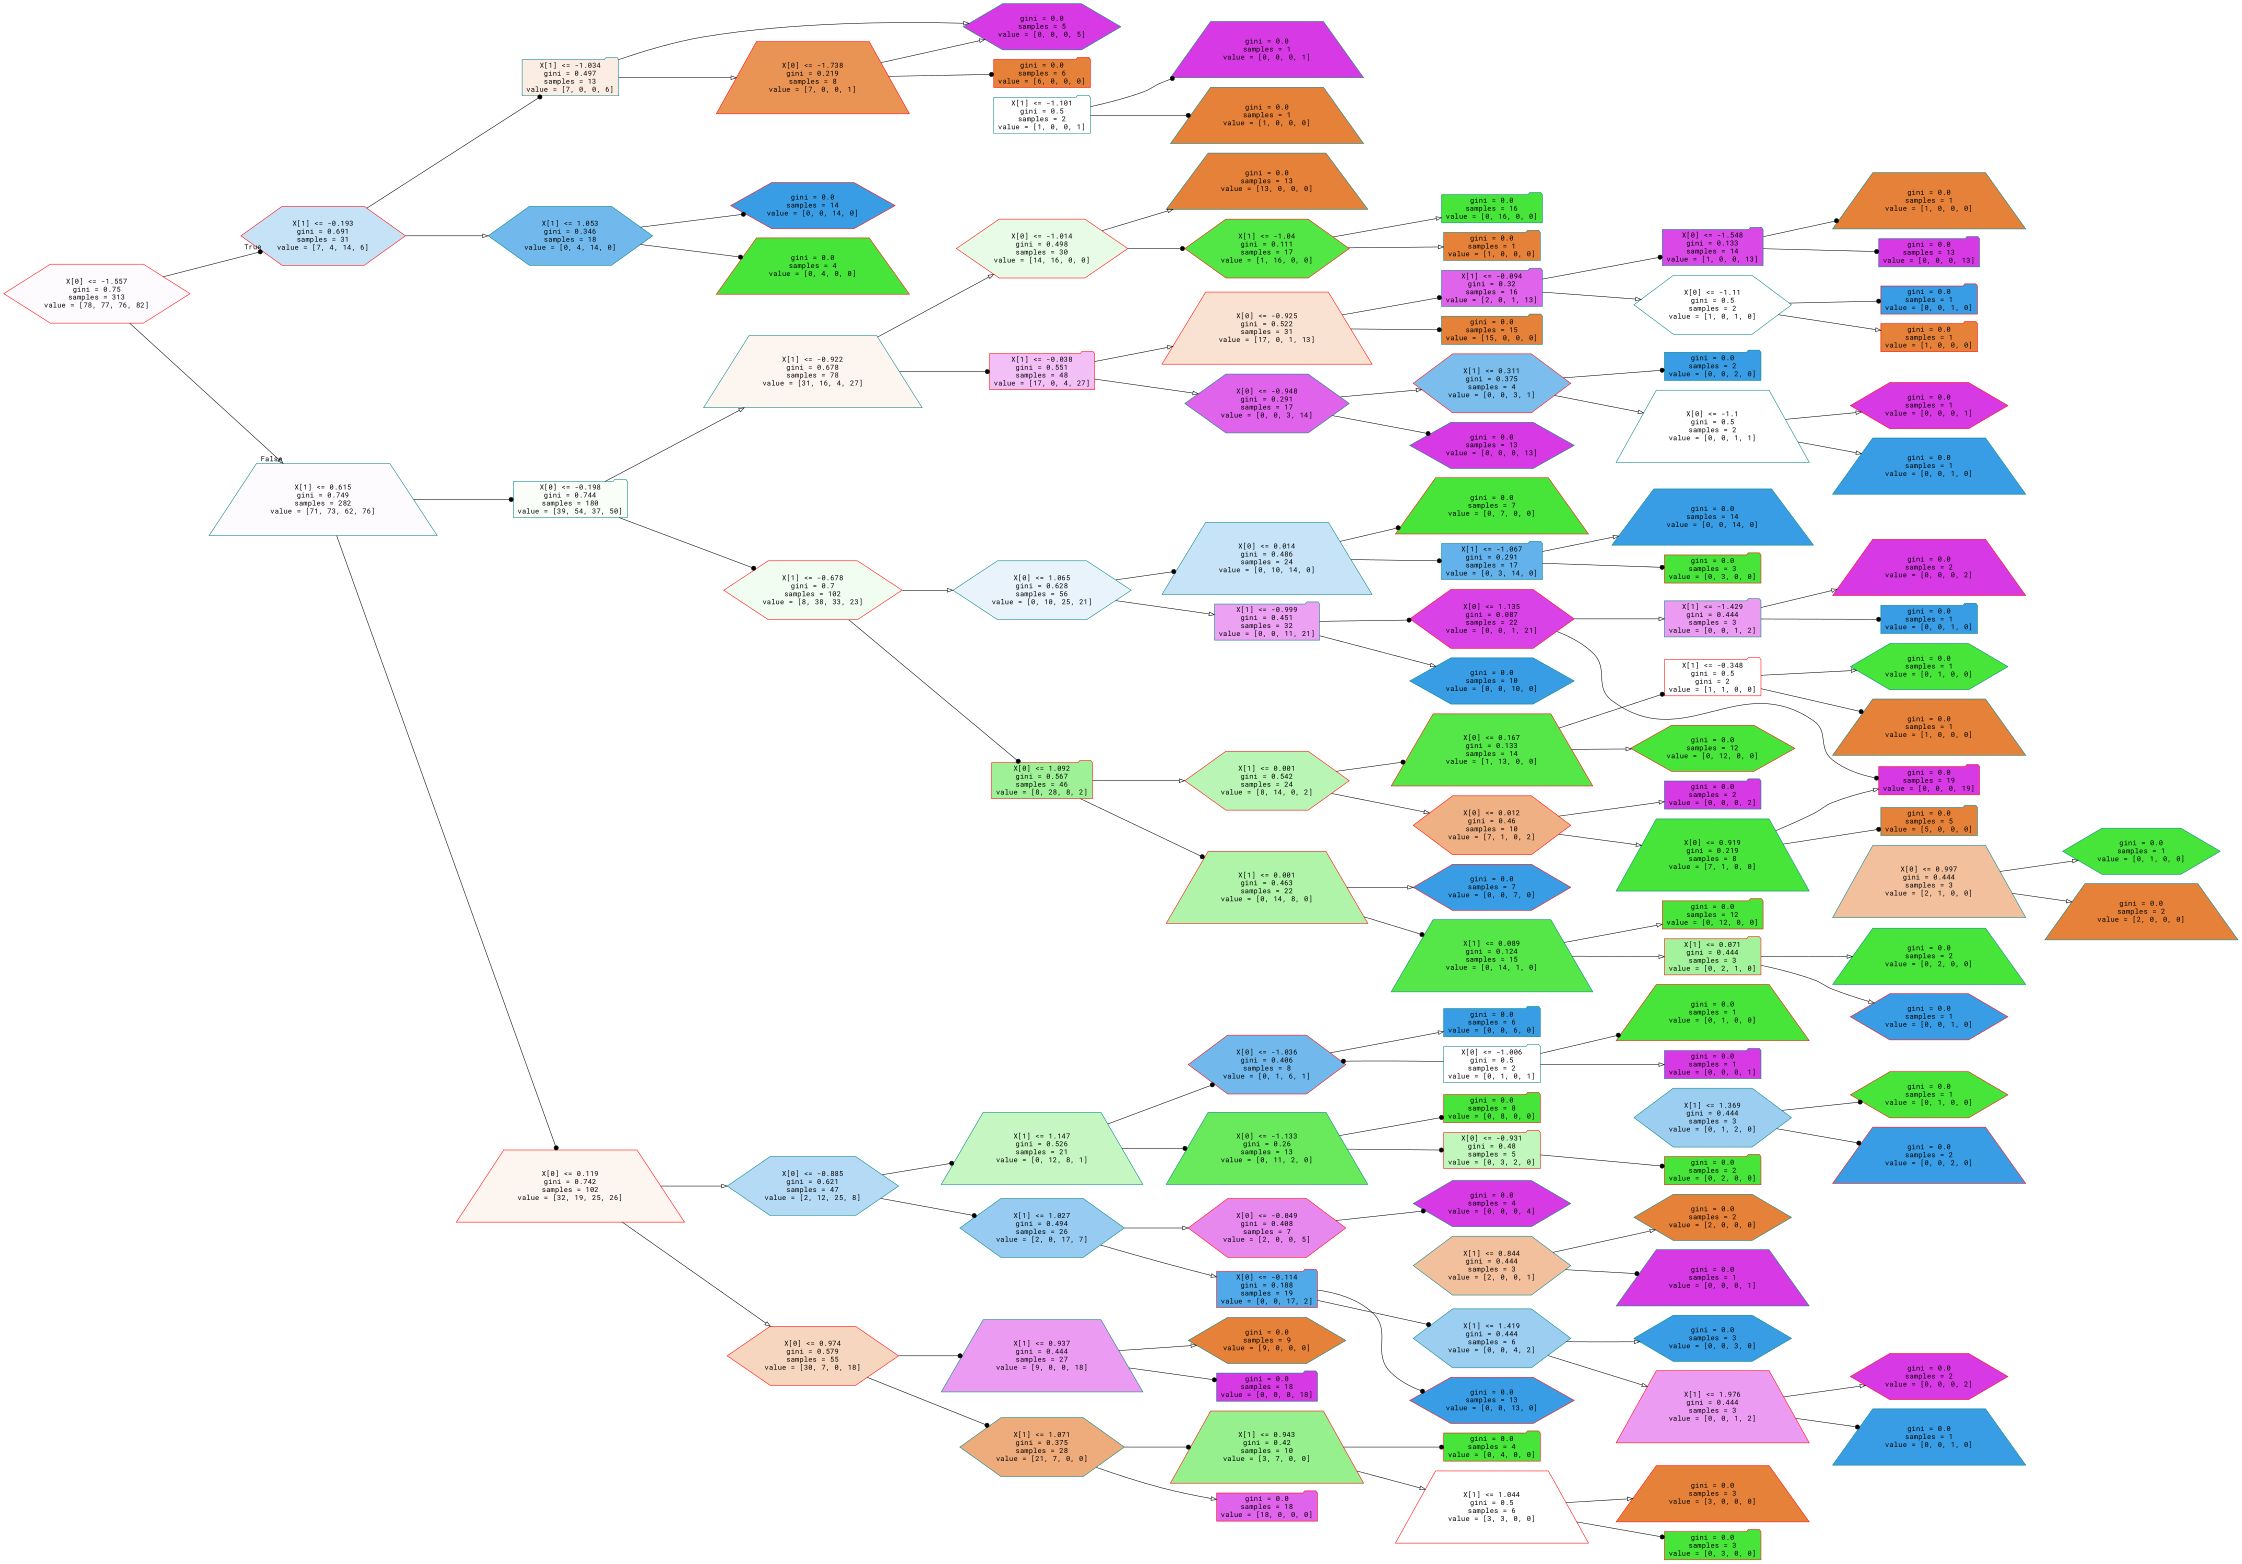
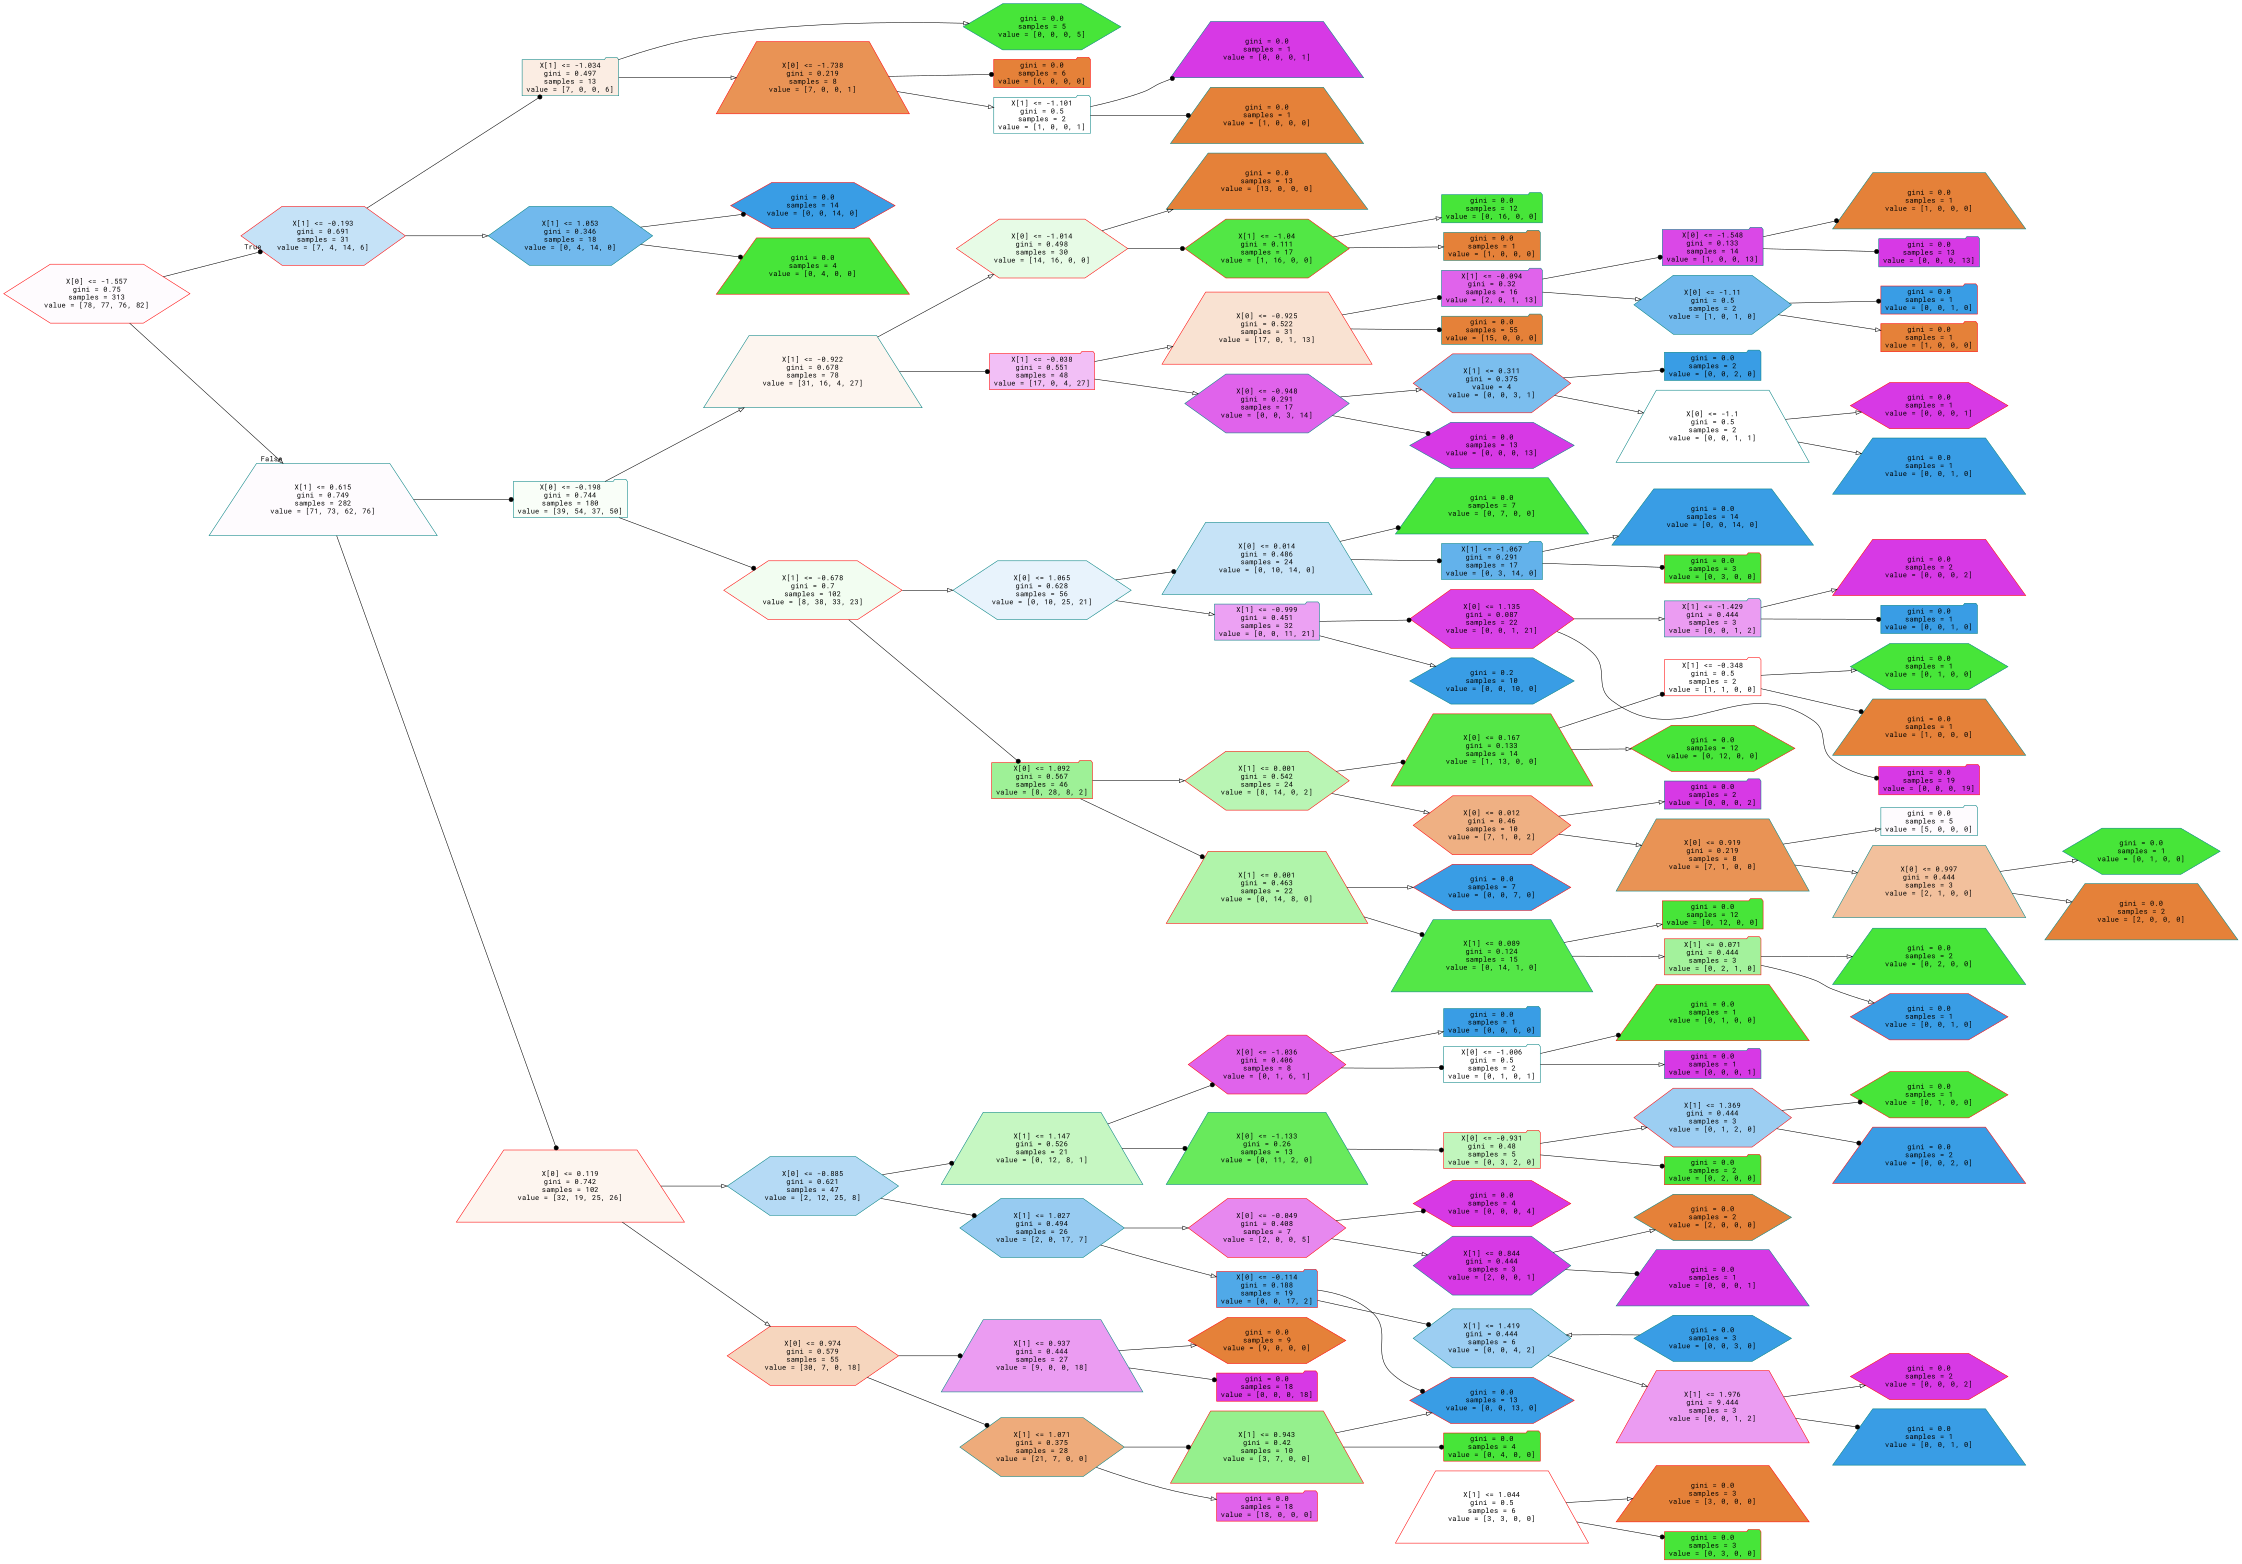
(1042, 27) -> (1042, 27)
(930, 52) -> (943, 99)
(1492, 209) -> (1492, 209)
(1713, 305) -> (1713, 305)
(1492, 330) -> (1492, 330)
(1492, 383) -> (1492, 383)
(1492, 506) -> (1492, 506)
(1713, 678) -> (1713, 678)
(1492, 681) -> (1492, 681)
(1823, 807) -> (1823, 869)
(1929, 822) -> (1929, 822)
(1830, 837) -> (1830, 837)
(1713, 855) -> (1713, 855)
(1492, 1023) -> (1492, 1023)
(1395, 1061) -> (1390, 1068)
(1267, 1065) -> (1267, 1065)
(1492, 1109) -> none
(1713, 1118) -> (1713, 1118)
none -> (1591, 1136)
(1492, 1204) -> (1492, 1204)
none -> (1377, 1246)
(1492, 1266) -> (1492, 1266)
(1267, 1340) -> (1267, 1340)
(1600, 1342) -> (1606, 1335)
(1267, 1387) -> (1267, 1387)
(1713, 1407) -> (1713, 1407)
(1388, 1479) -> (1381, 1423)
